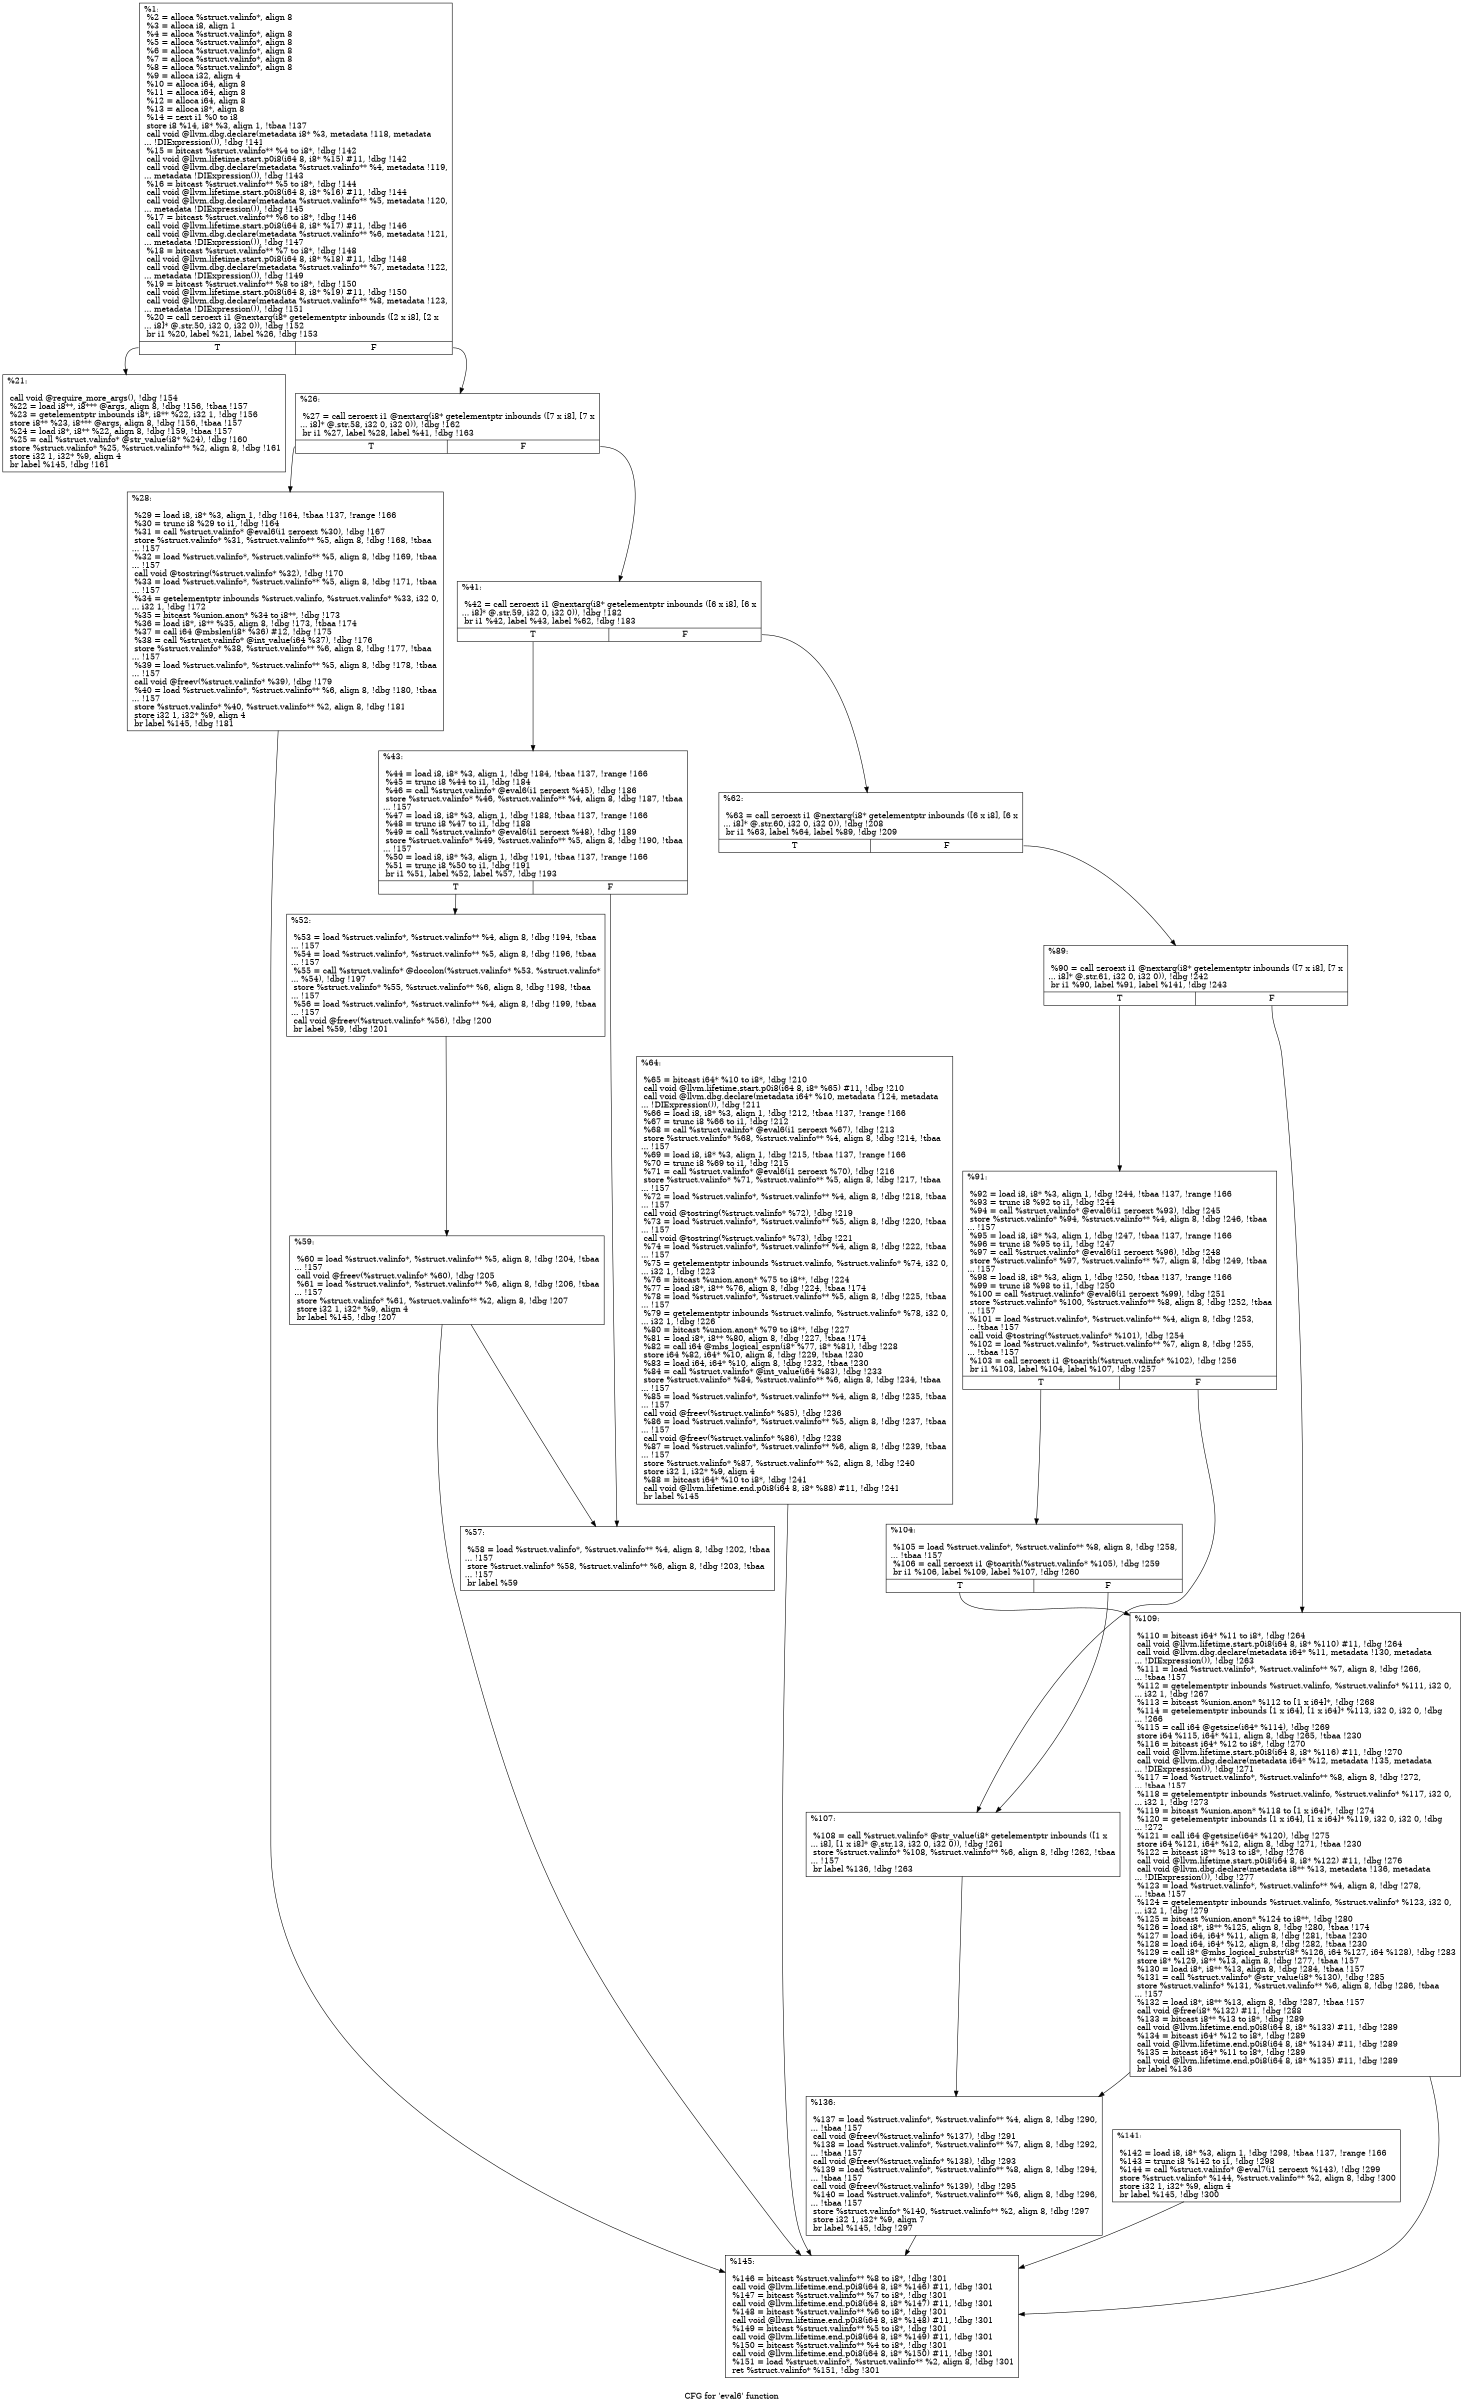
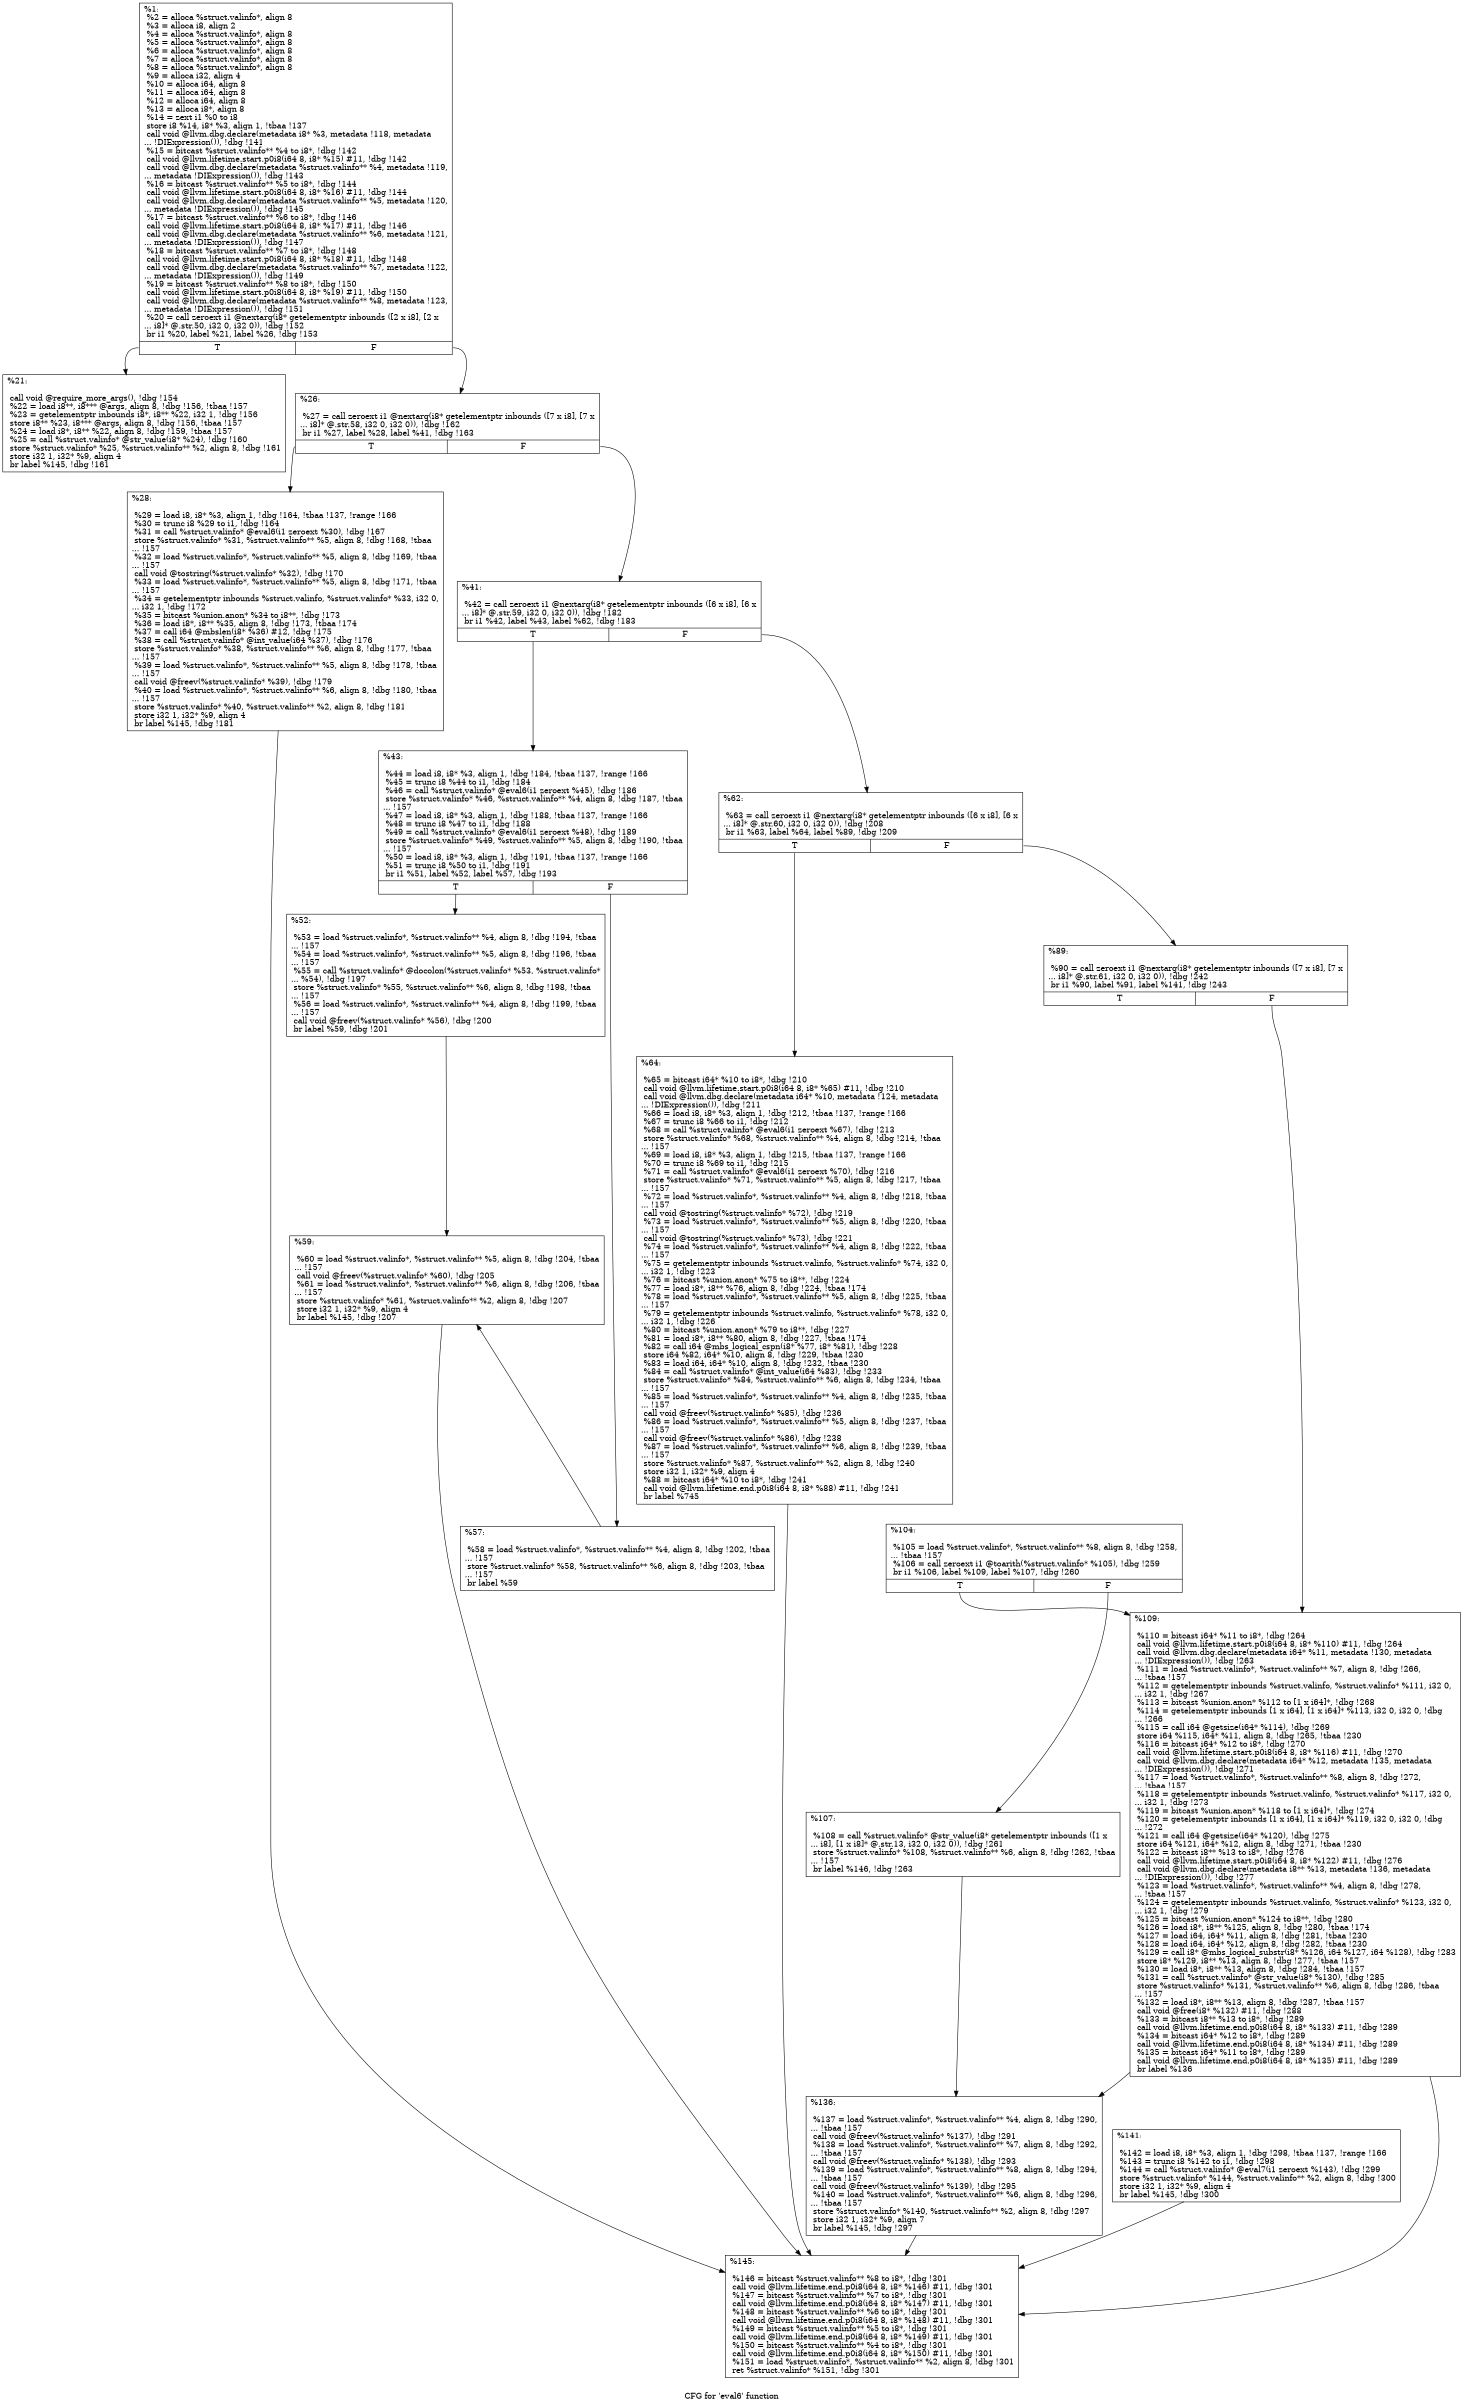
(190, 26) -> (190, 26)
none -> (795, 952)
(1120, 1280) -> none
(531, 1424) -> (541, 1427)
(670, 1497) -> (670, 1497)
(862, 1869) -> (862, 1869)
